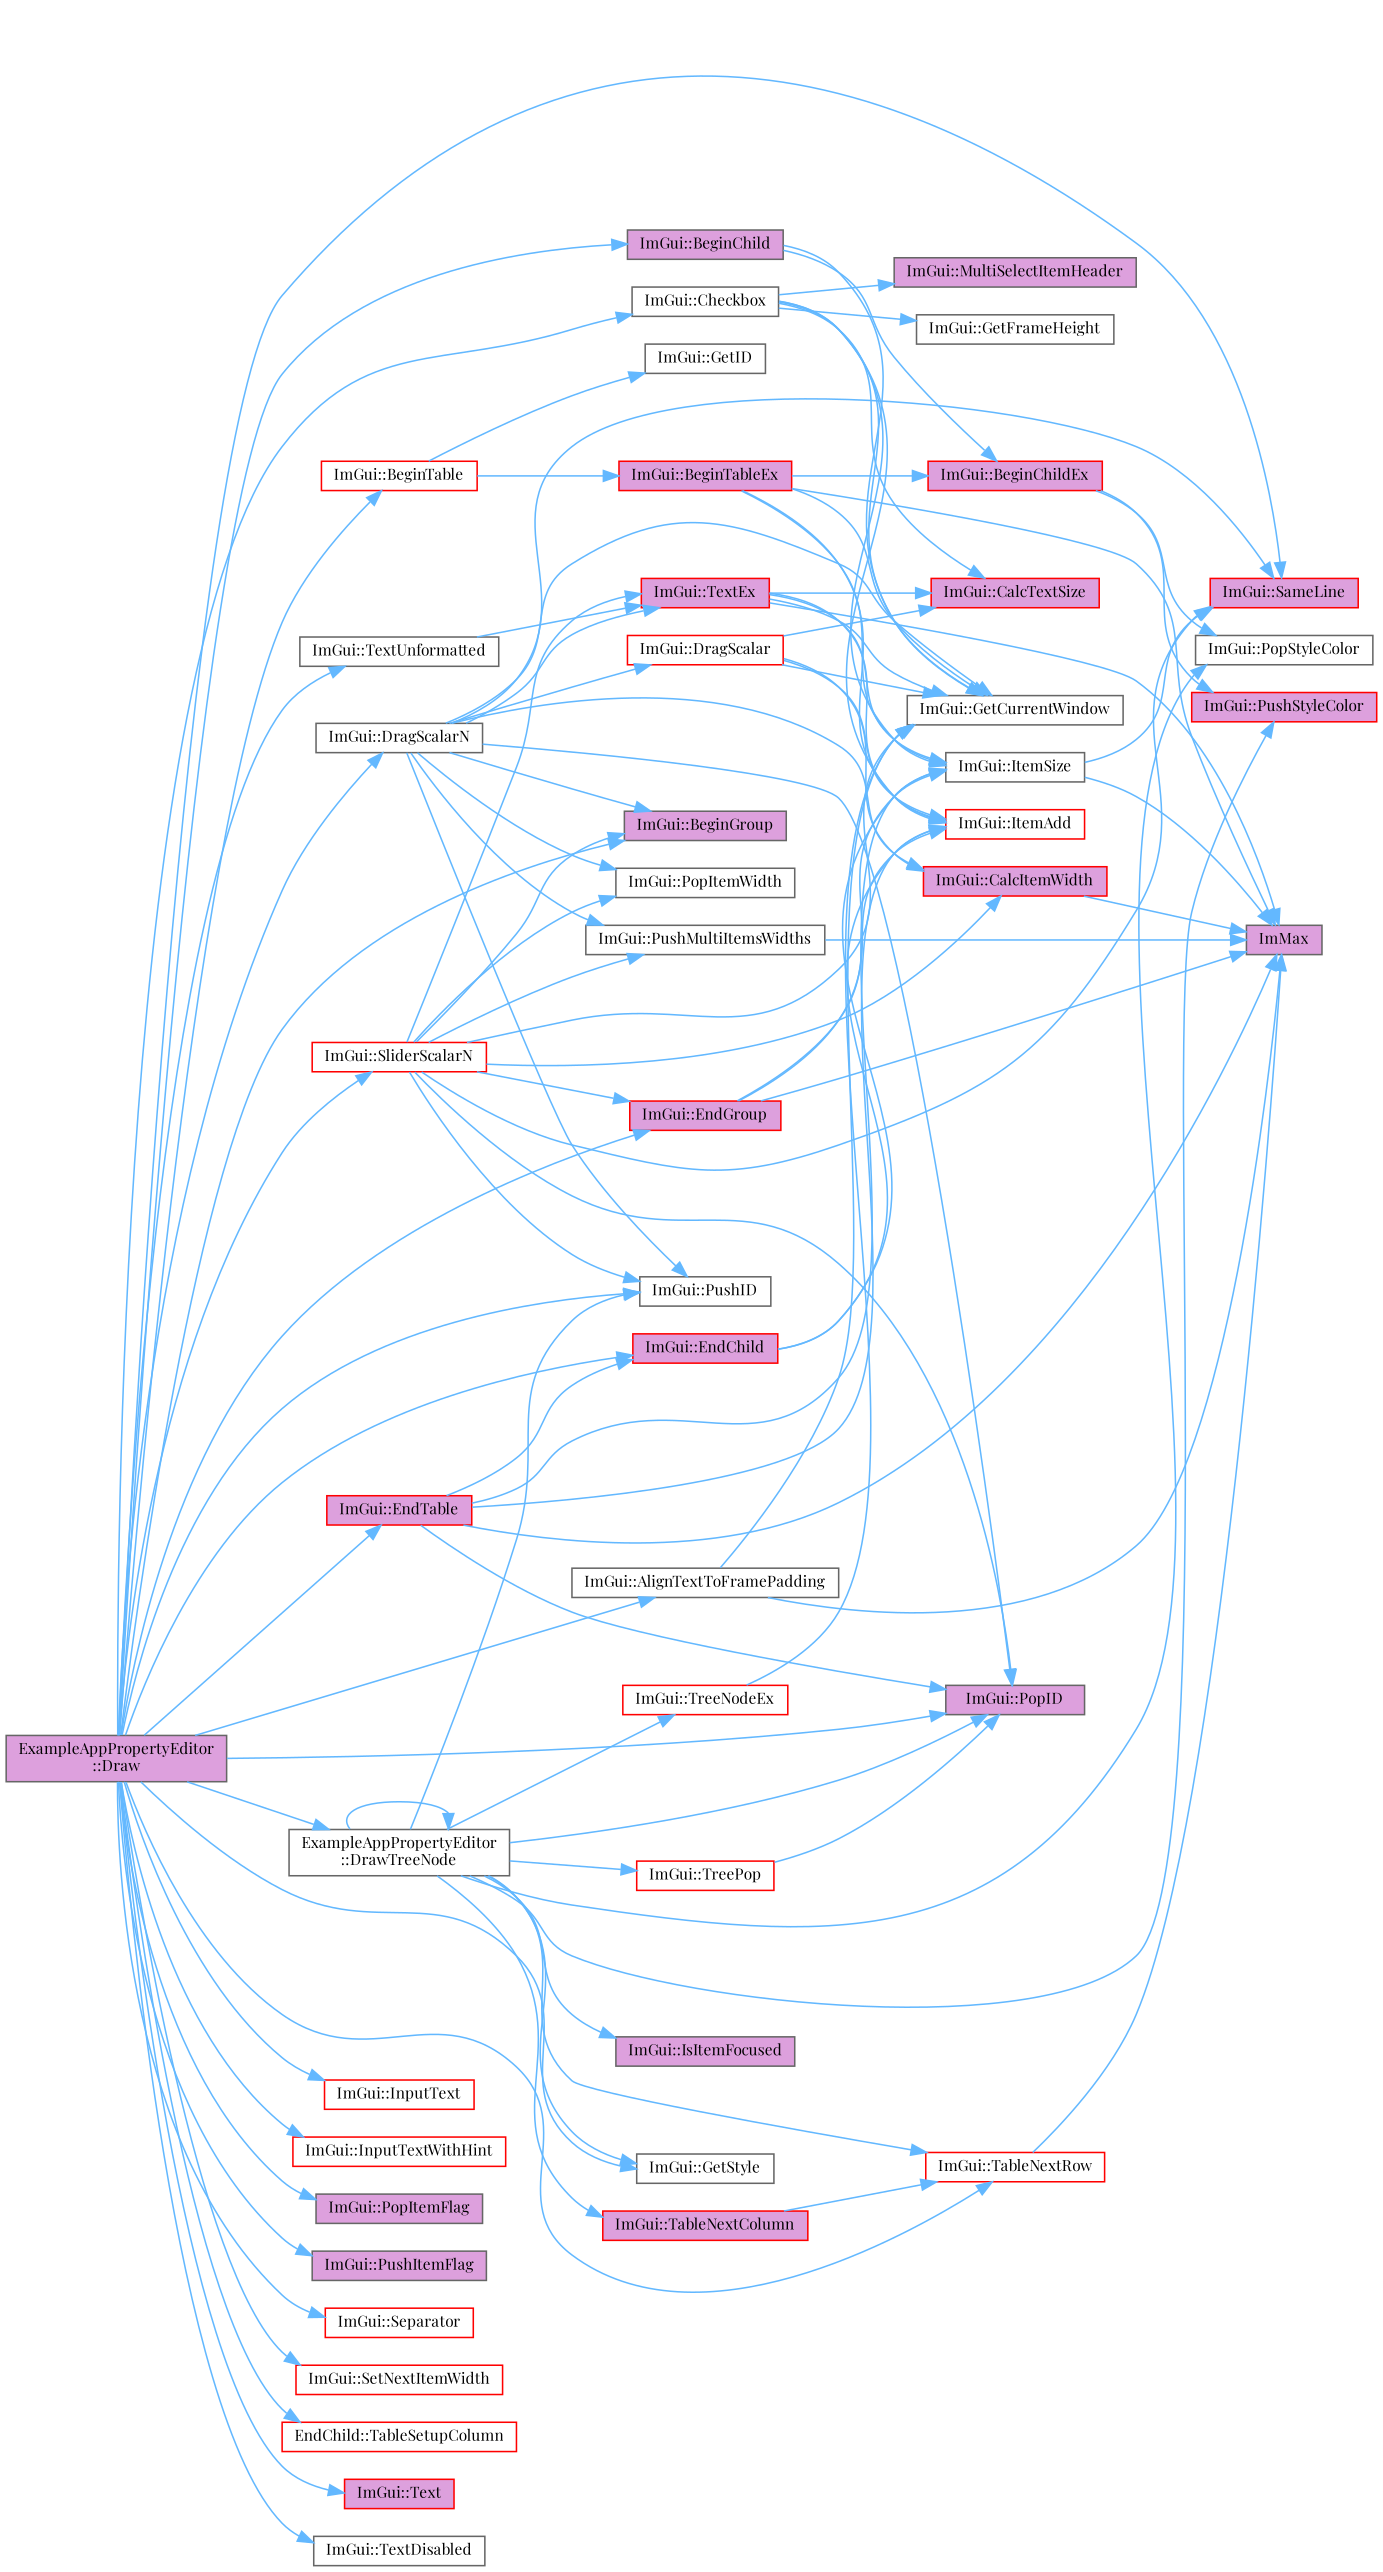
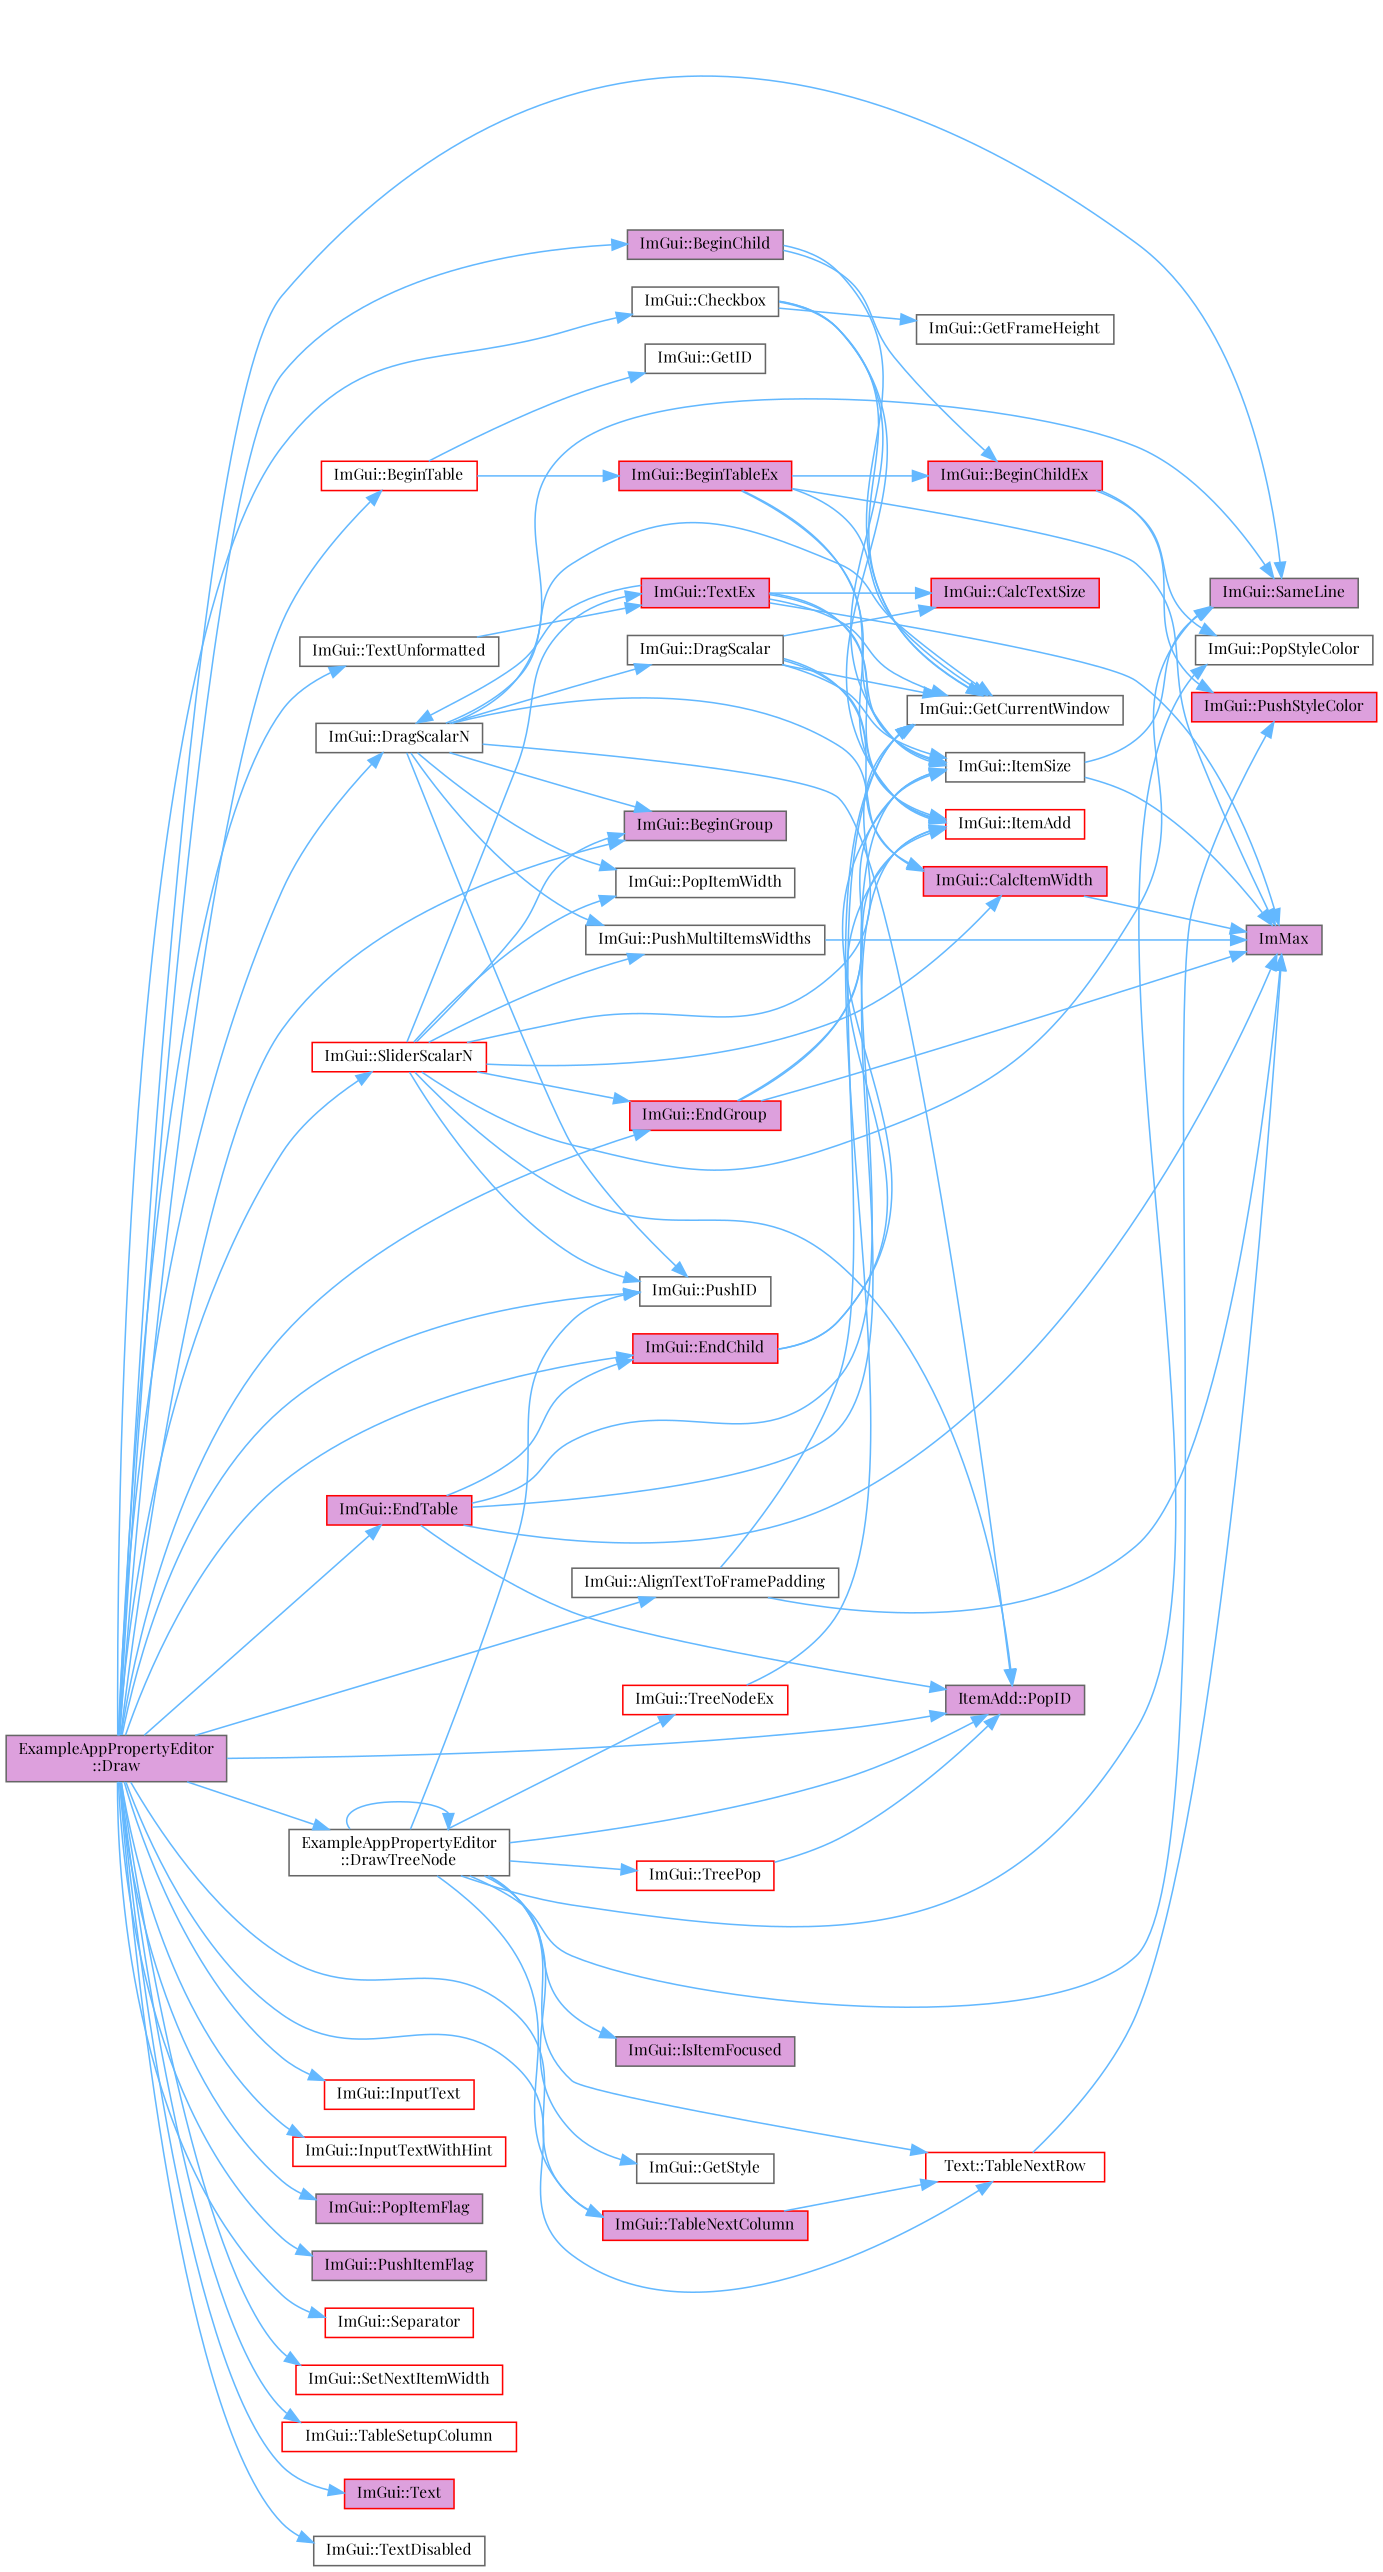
(1015, 272) -> none
(872, 432) -> none
(1284, 593) -> (1284, 593)
(572, 635) -> (508, 672)
(705, 650) -> (705, 650)
none -> (860, 705)
(1015, 1700) -> (1015, 1700)
(442, 1916) -> (395, 1979)
(1015, 2167) -> (1015, 2167)
(399, 2437) -> (399, 2437)
